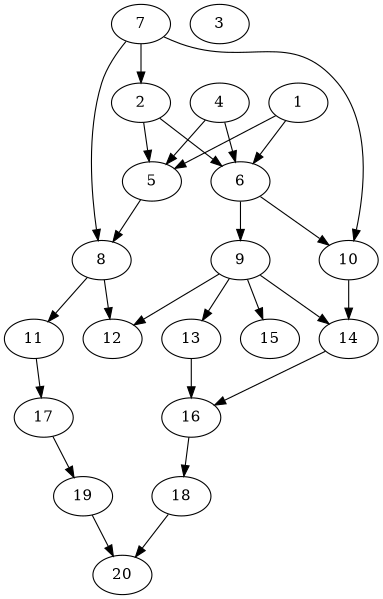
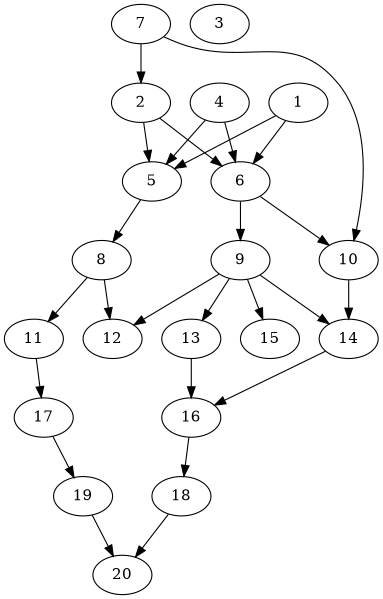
(93, 132) -> none
